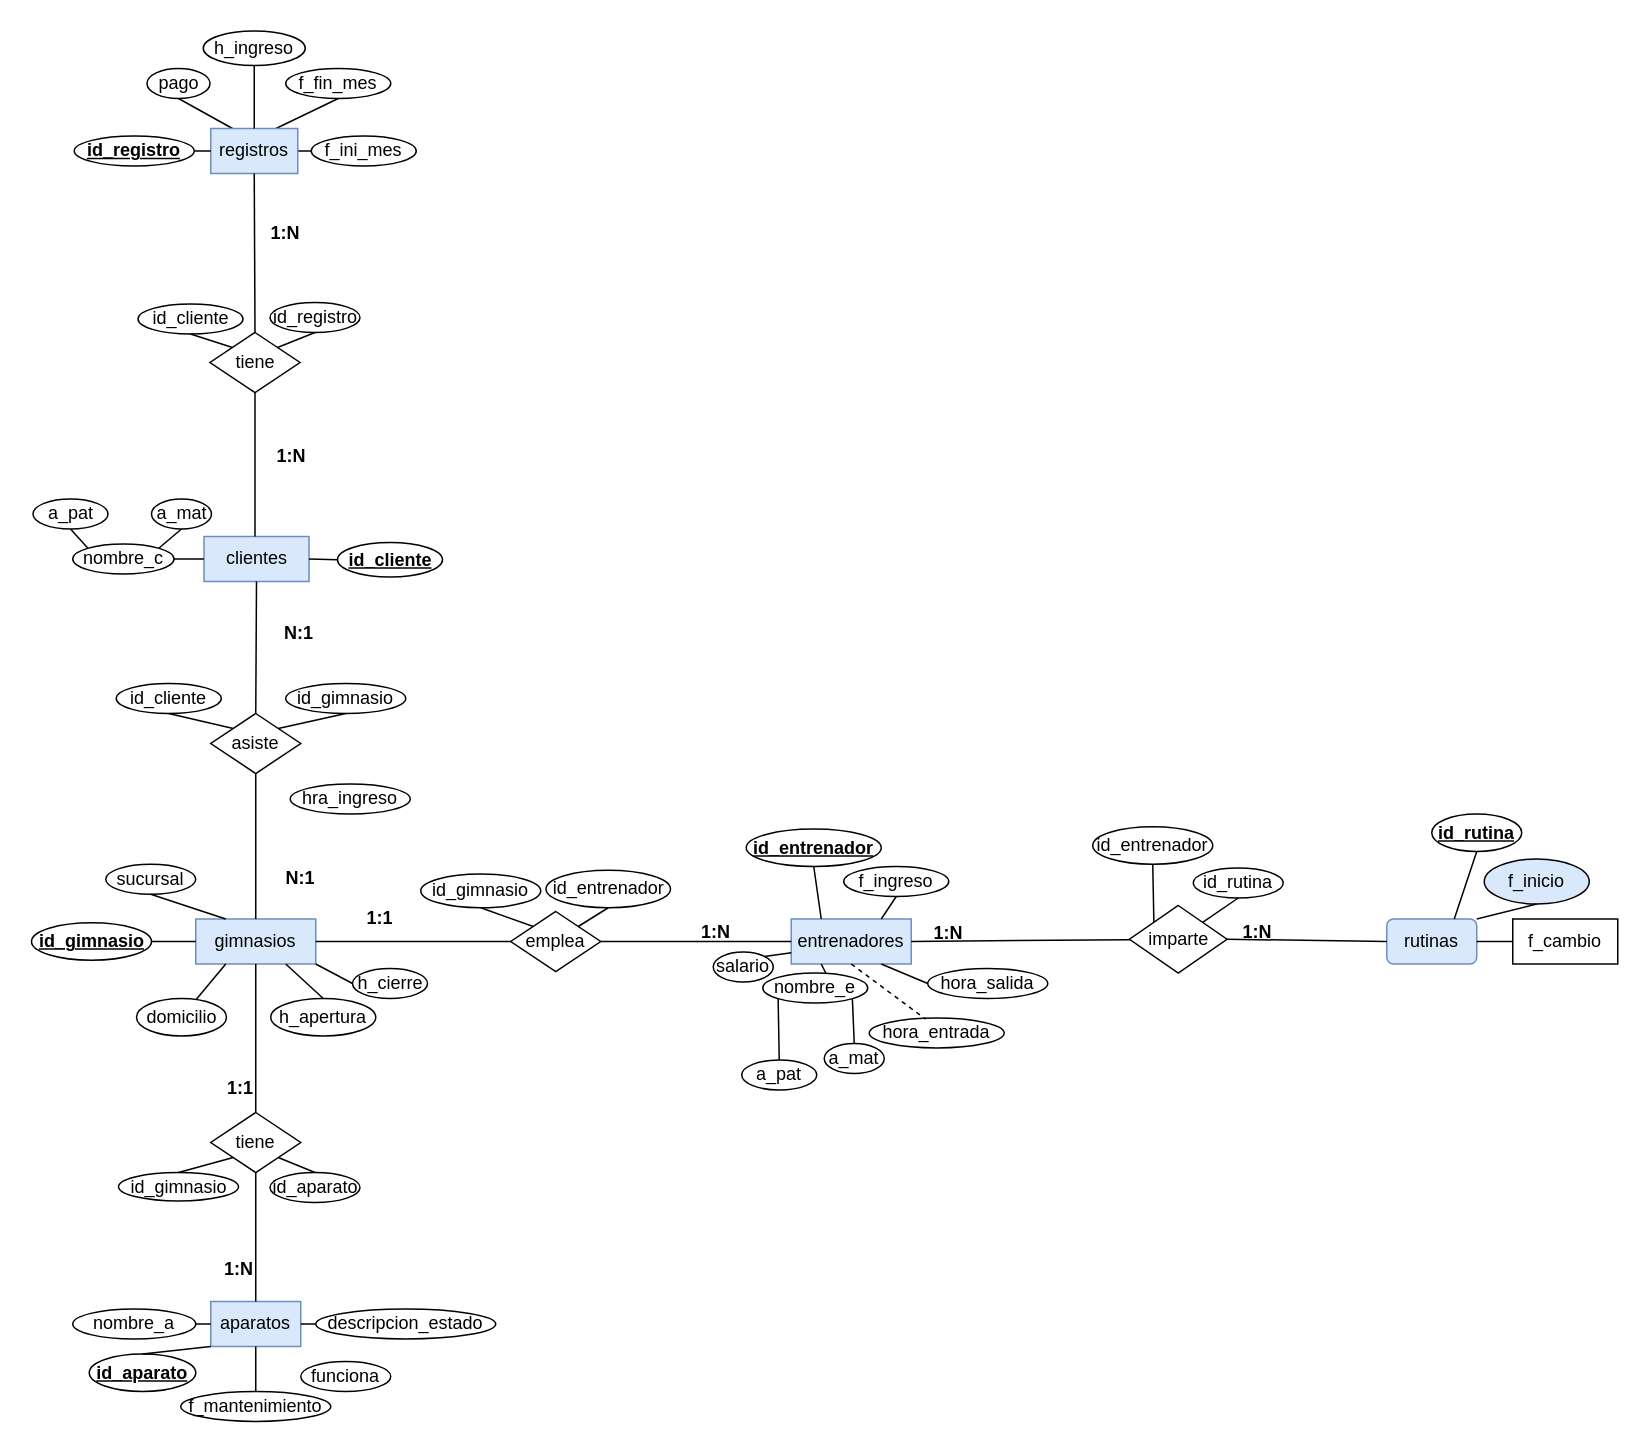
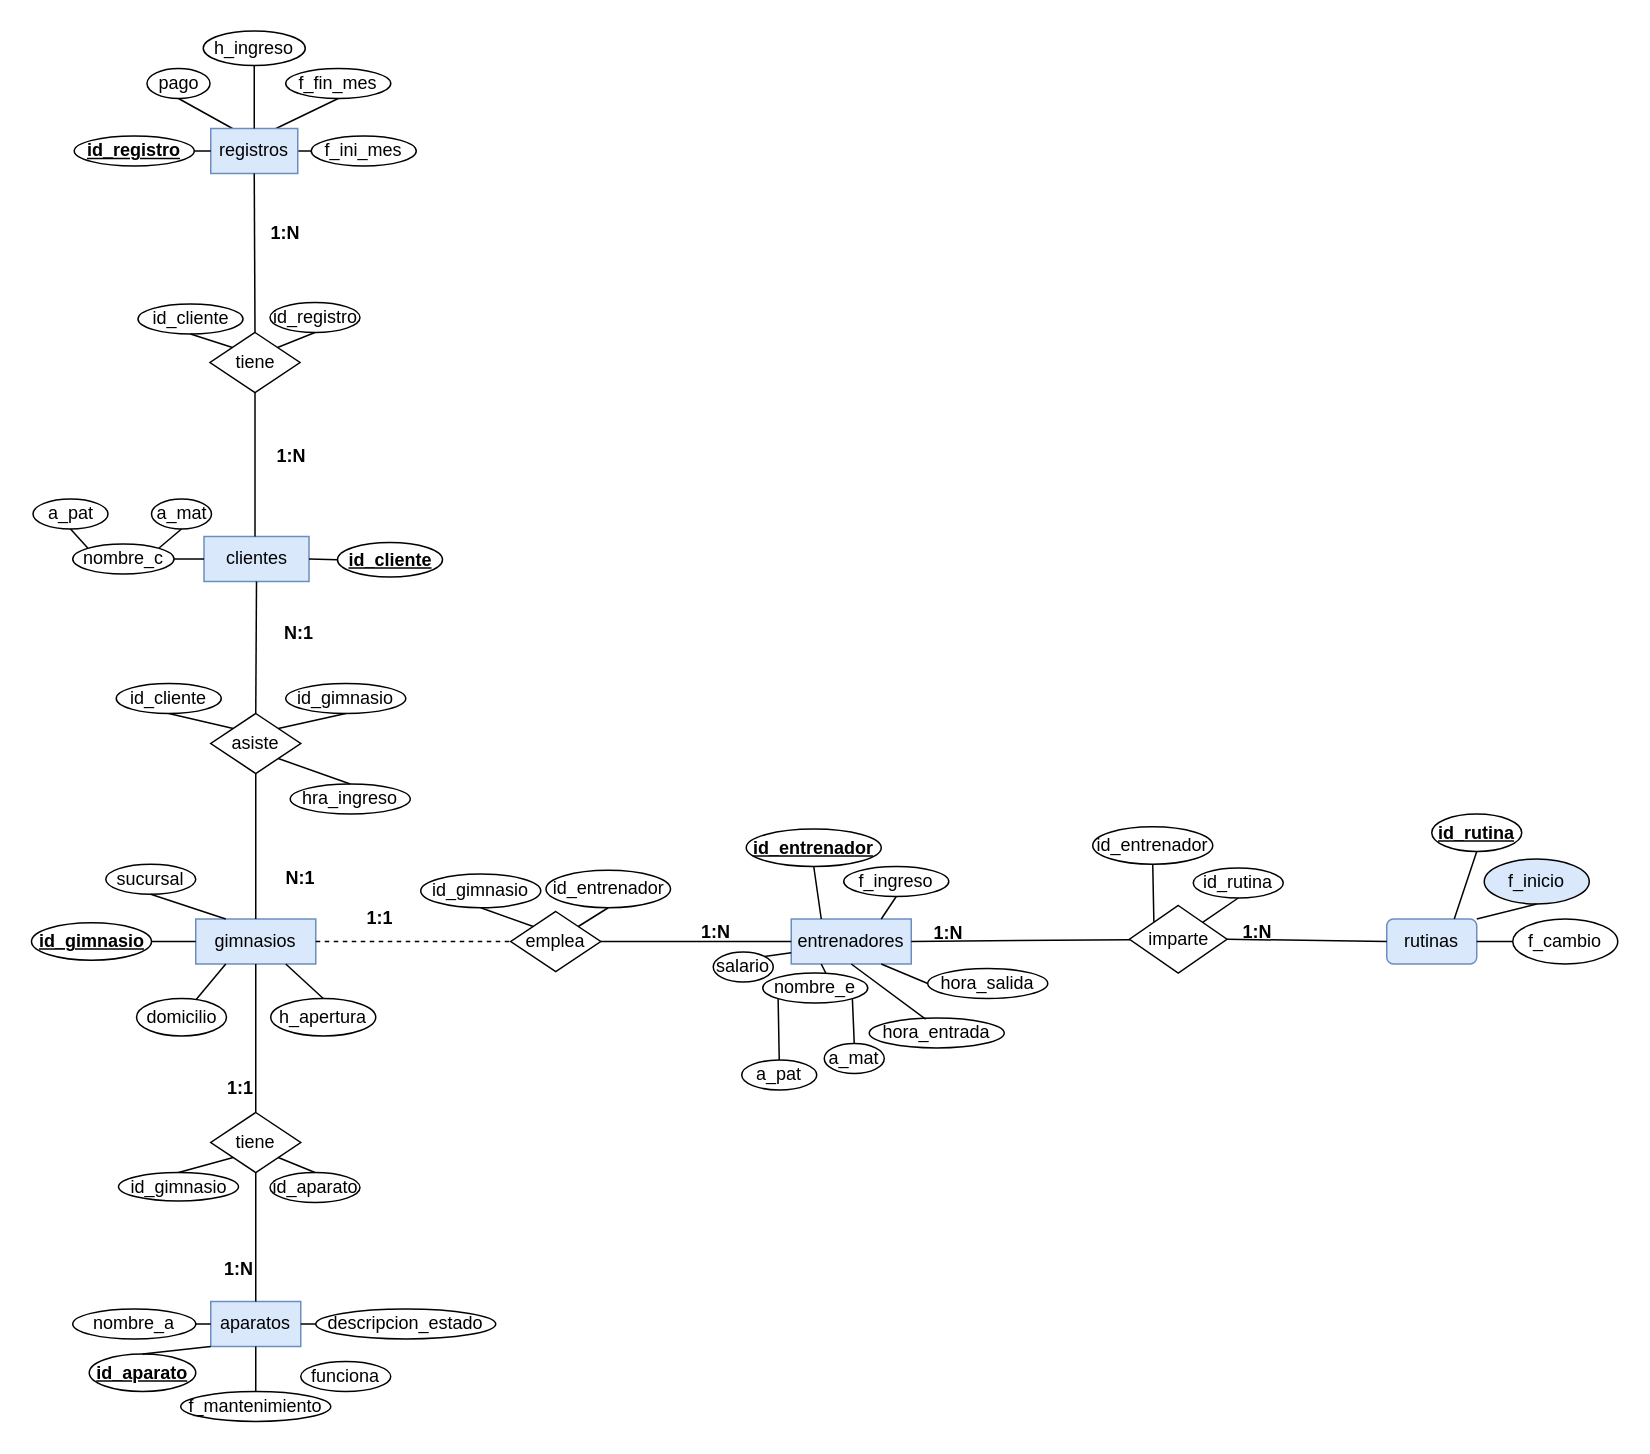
none -> (313, 771)
(414, 941) -> (414, 941)
(1565, 941) -> (1565, 941)
(335, 974) -> none
(390, 983) -> none
(888, 991) -> (888, 991)
